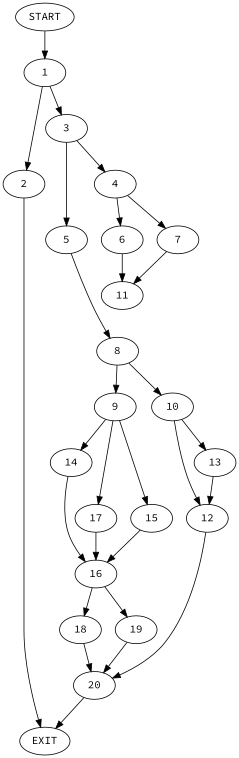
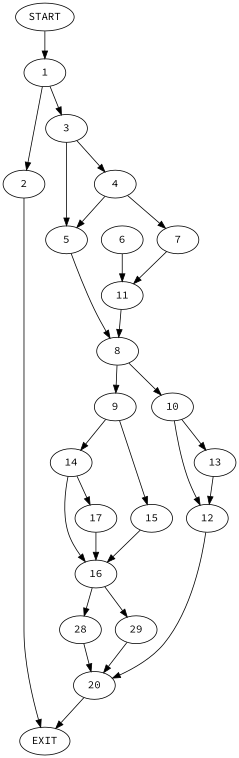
(118, 208) -> (94, 209)
none -> (120, 320)
(106, 459) -> (82, 487)
(80, 630) -> (80, 630)
(136, 630) -> (136, 630)
